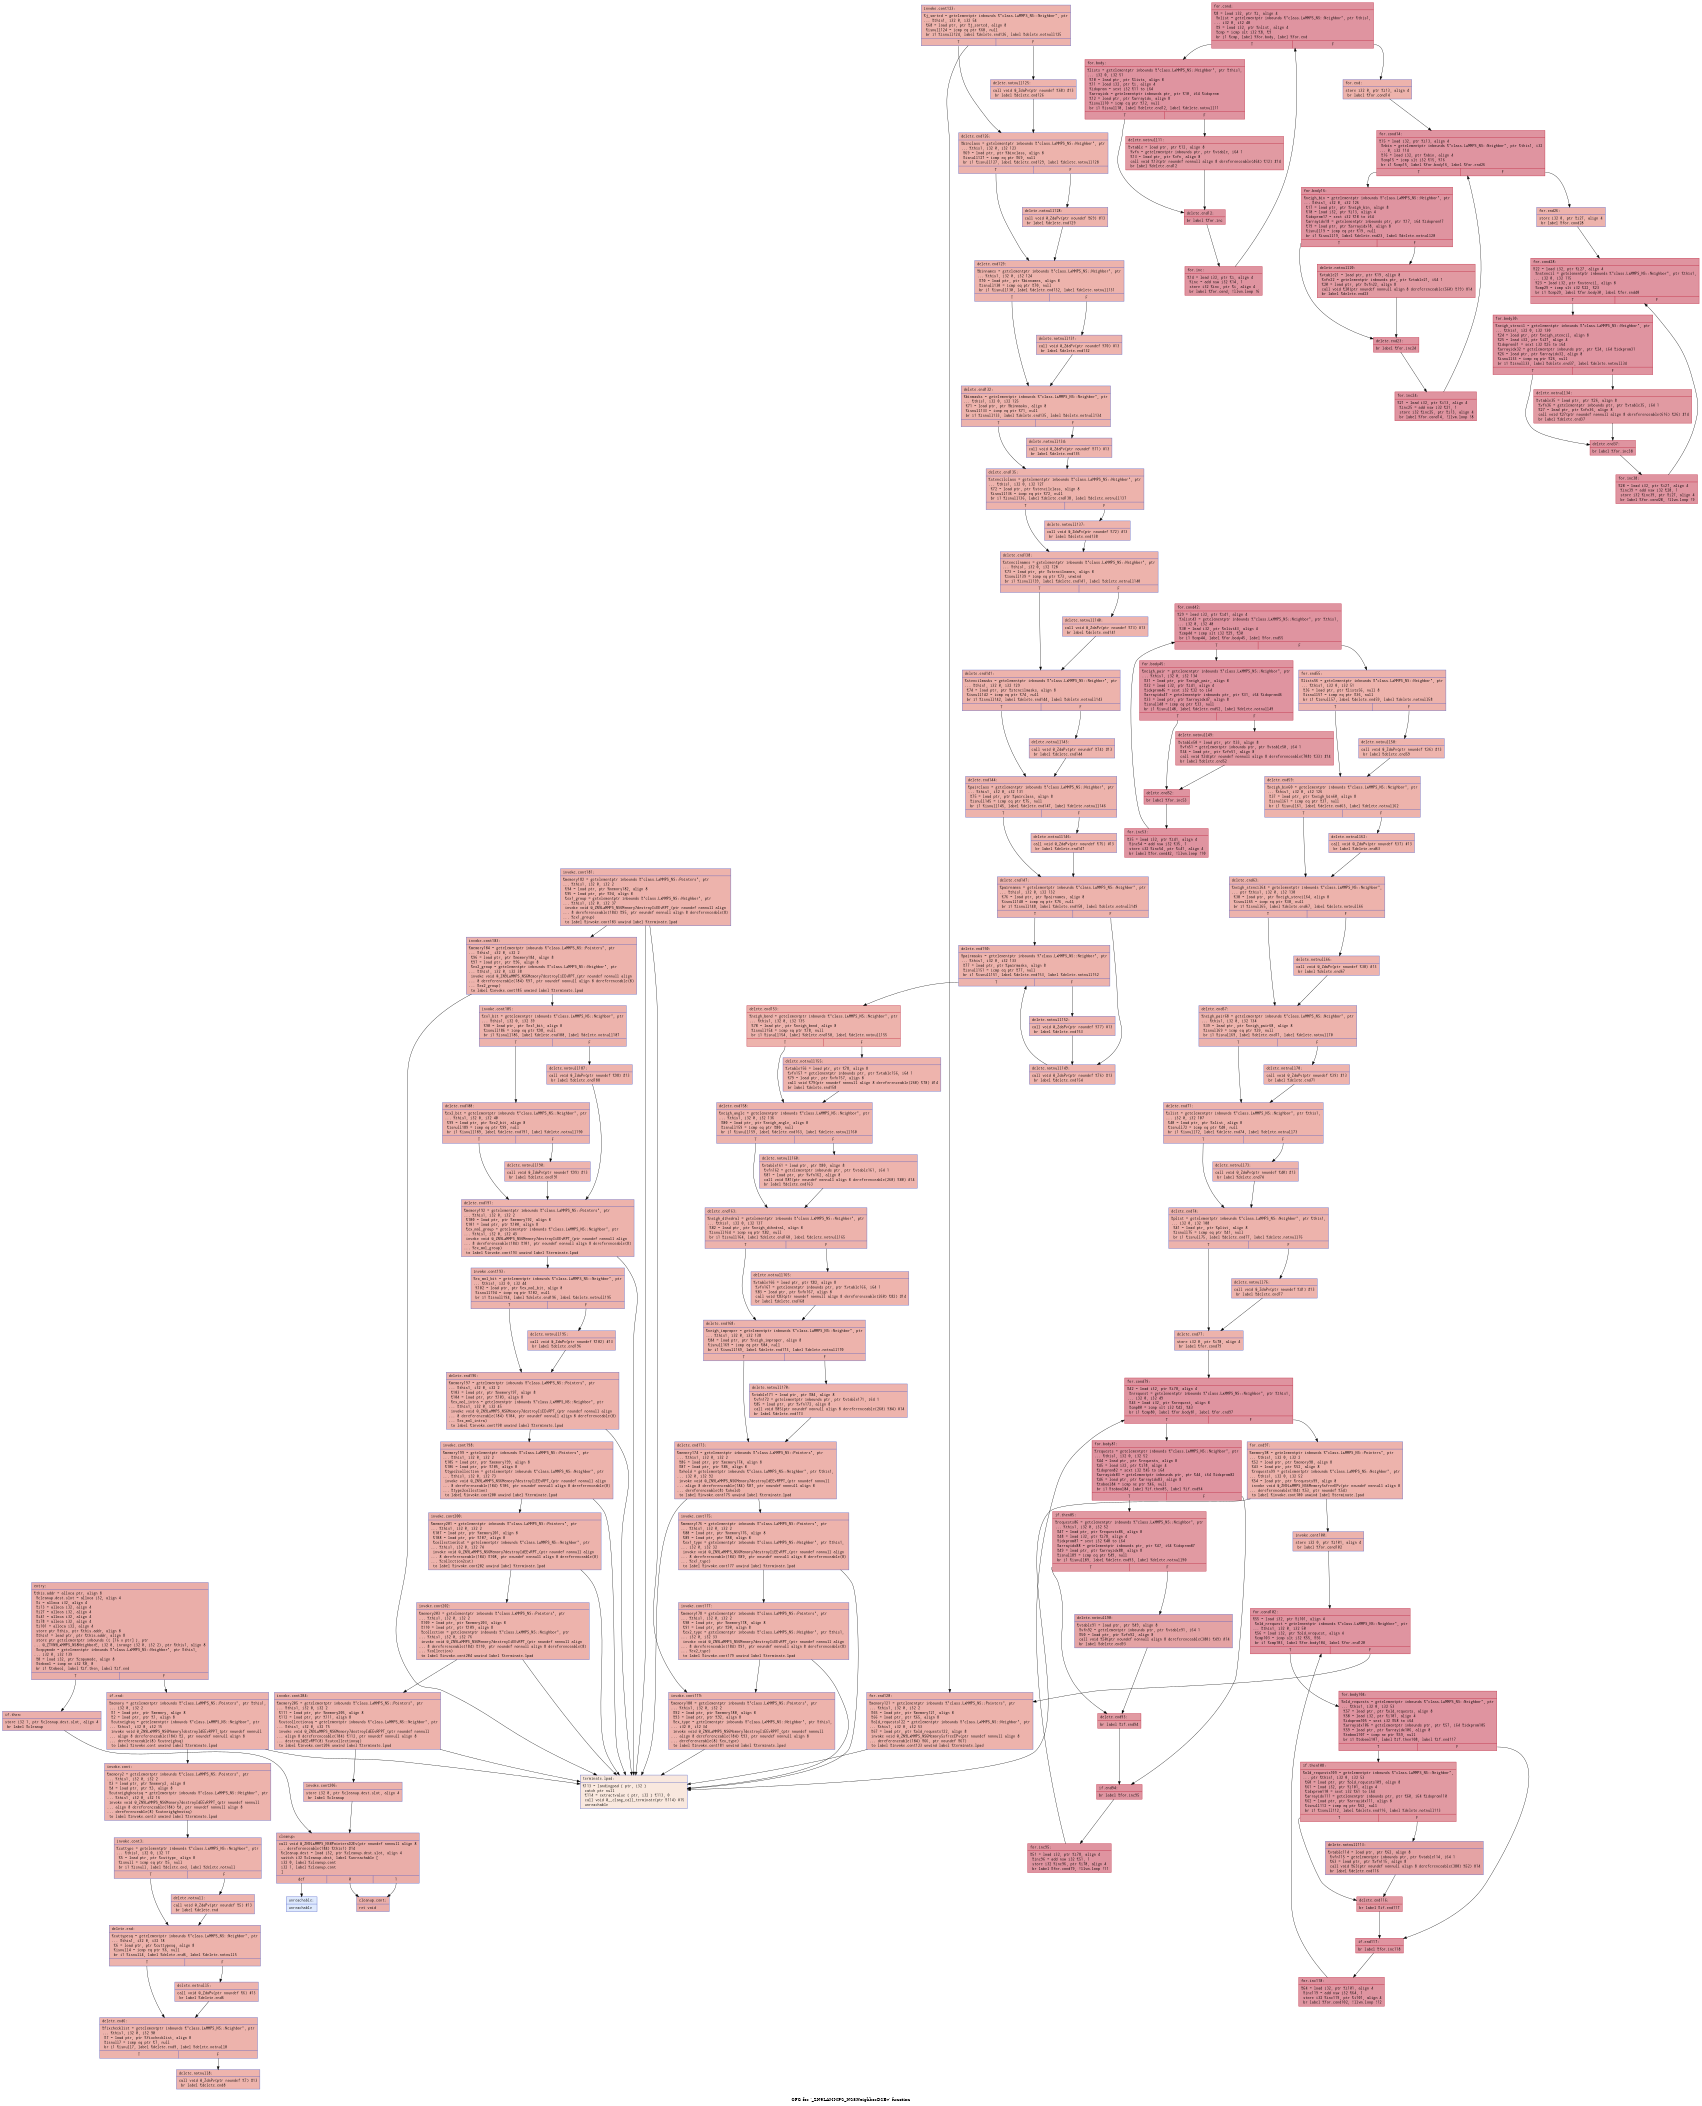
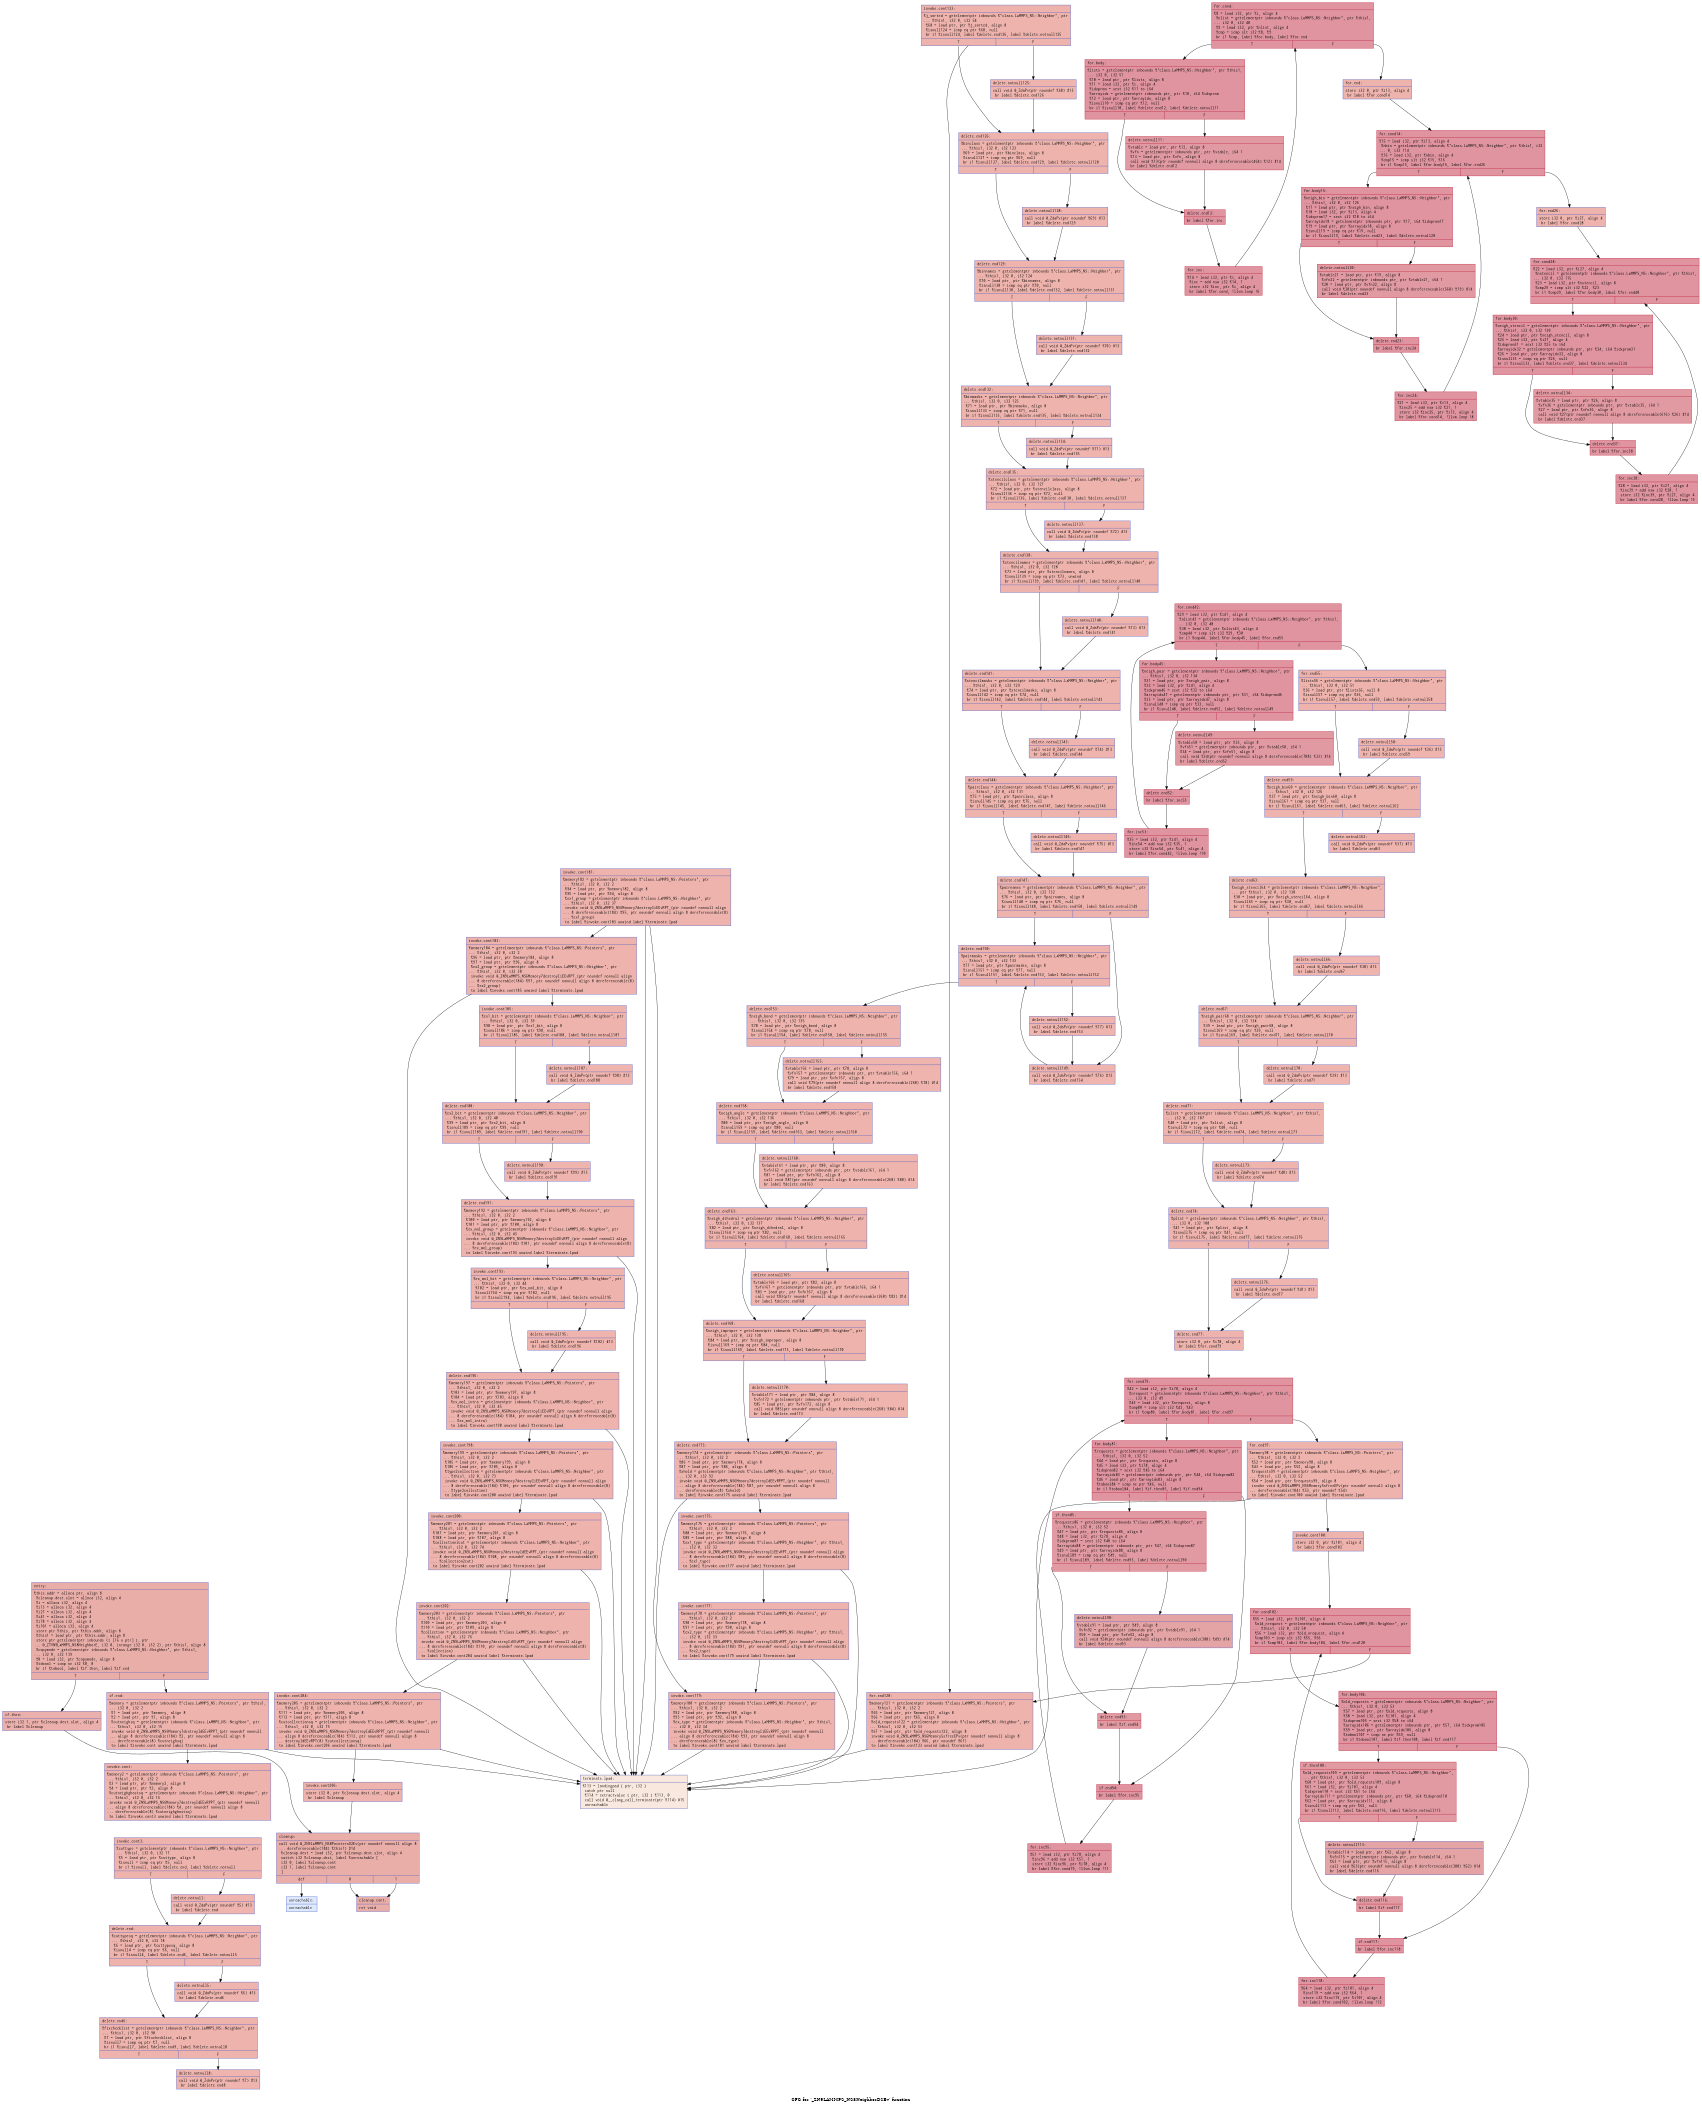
(1347, 864) -> none
(824, 1026) -> (824, 1026)
(601, 1141) -> (562, 1092)
(188, 1827) -> none
